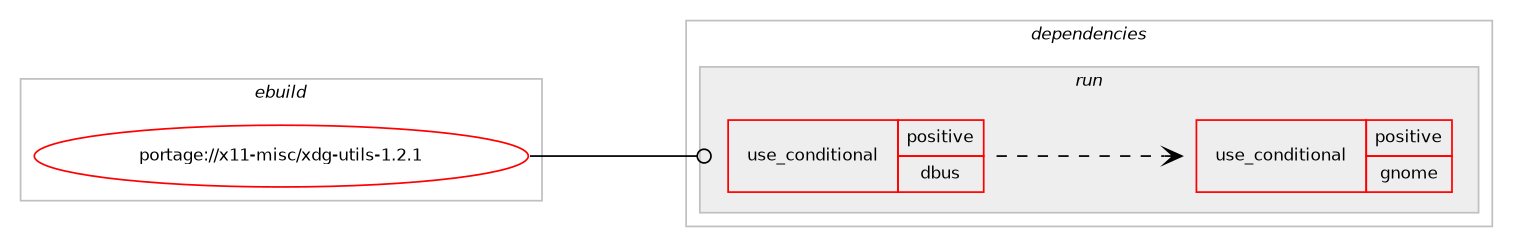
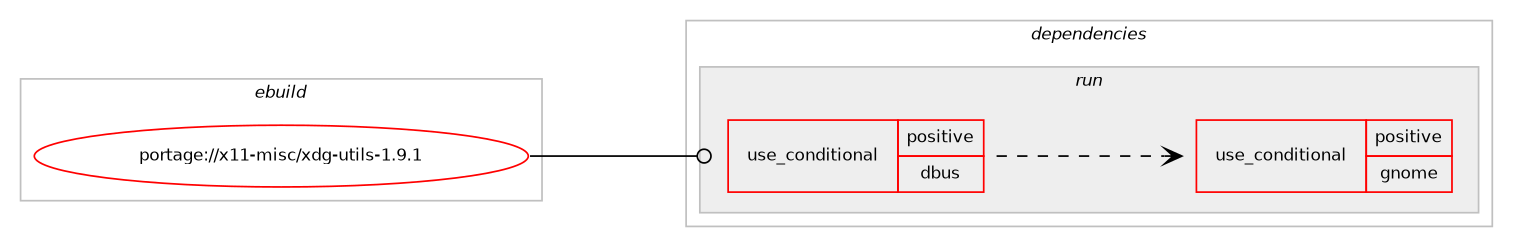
(281, 156) -> (281, 156)
